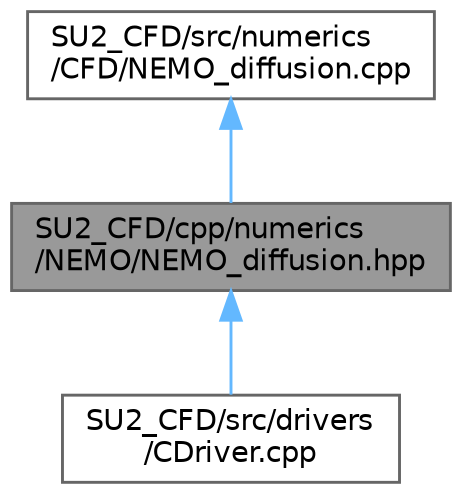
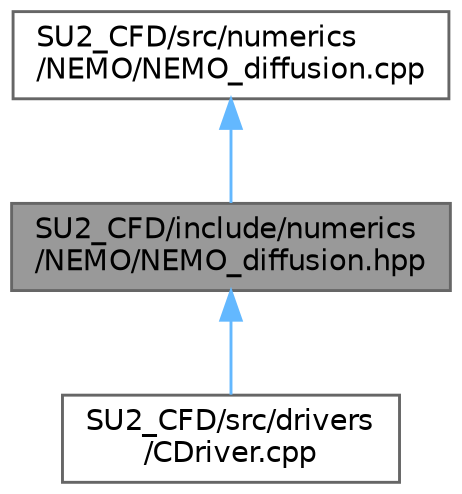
(231, 55) -> (231, 55)
(231, 247) -> (231, 247)
